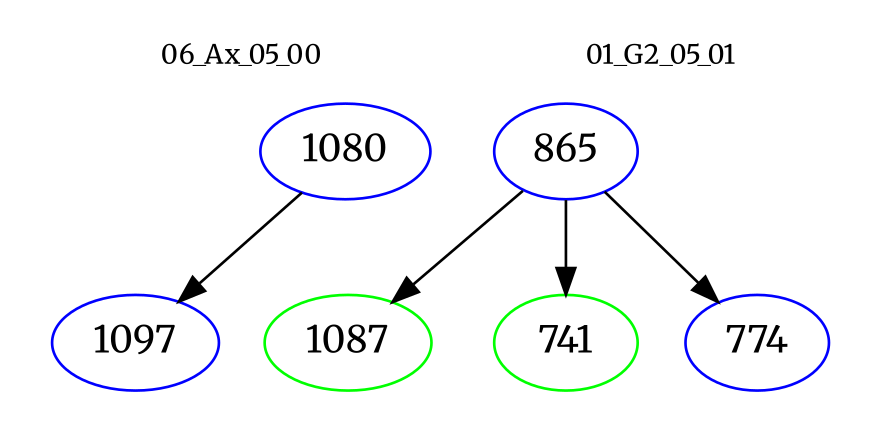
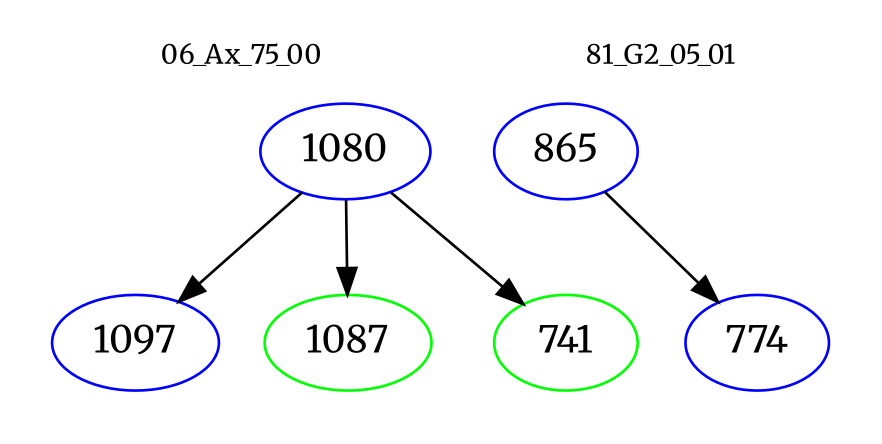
(242, 57) -> (242, 57)
(662, 57) -> (662, 57)
(490, 219) -> (347, 234)
(566, 234) -> (436, 230)
